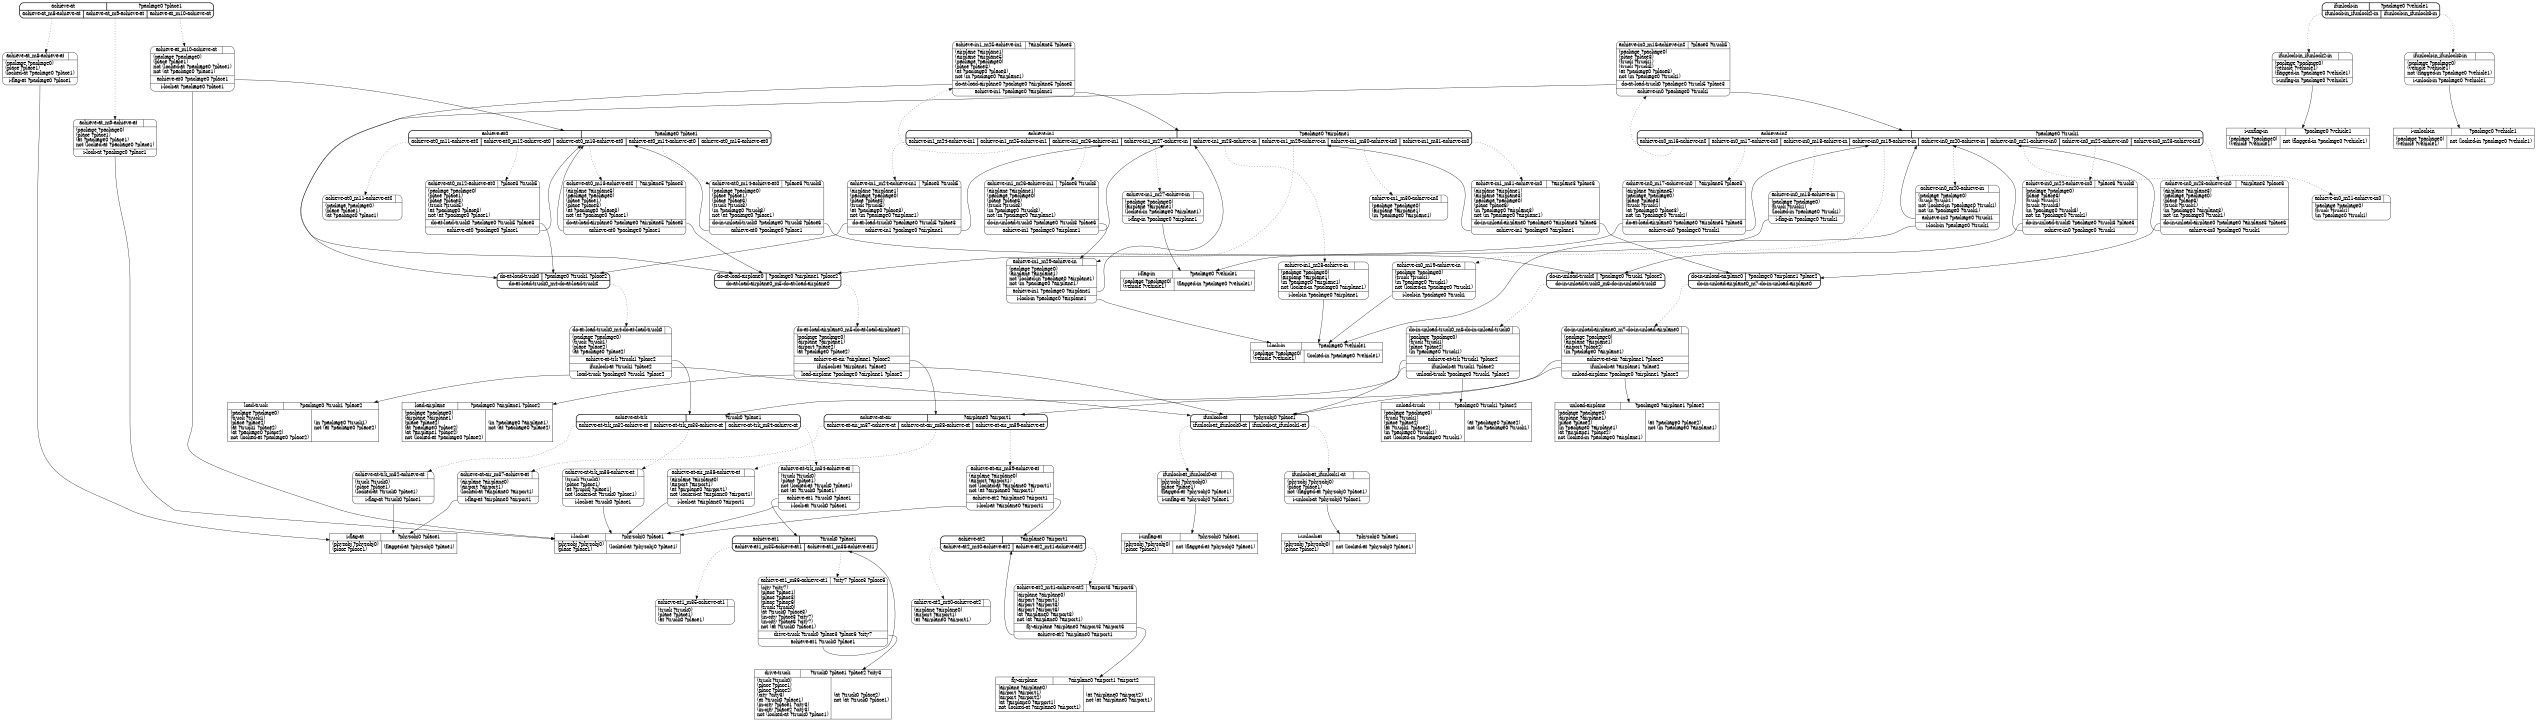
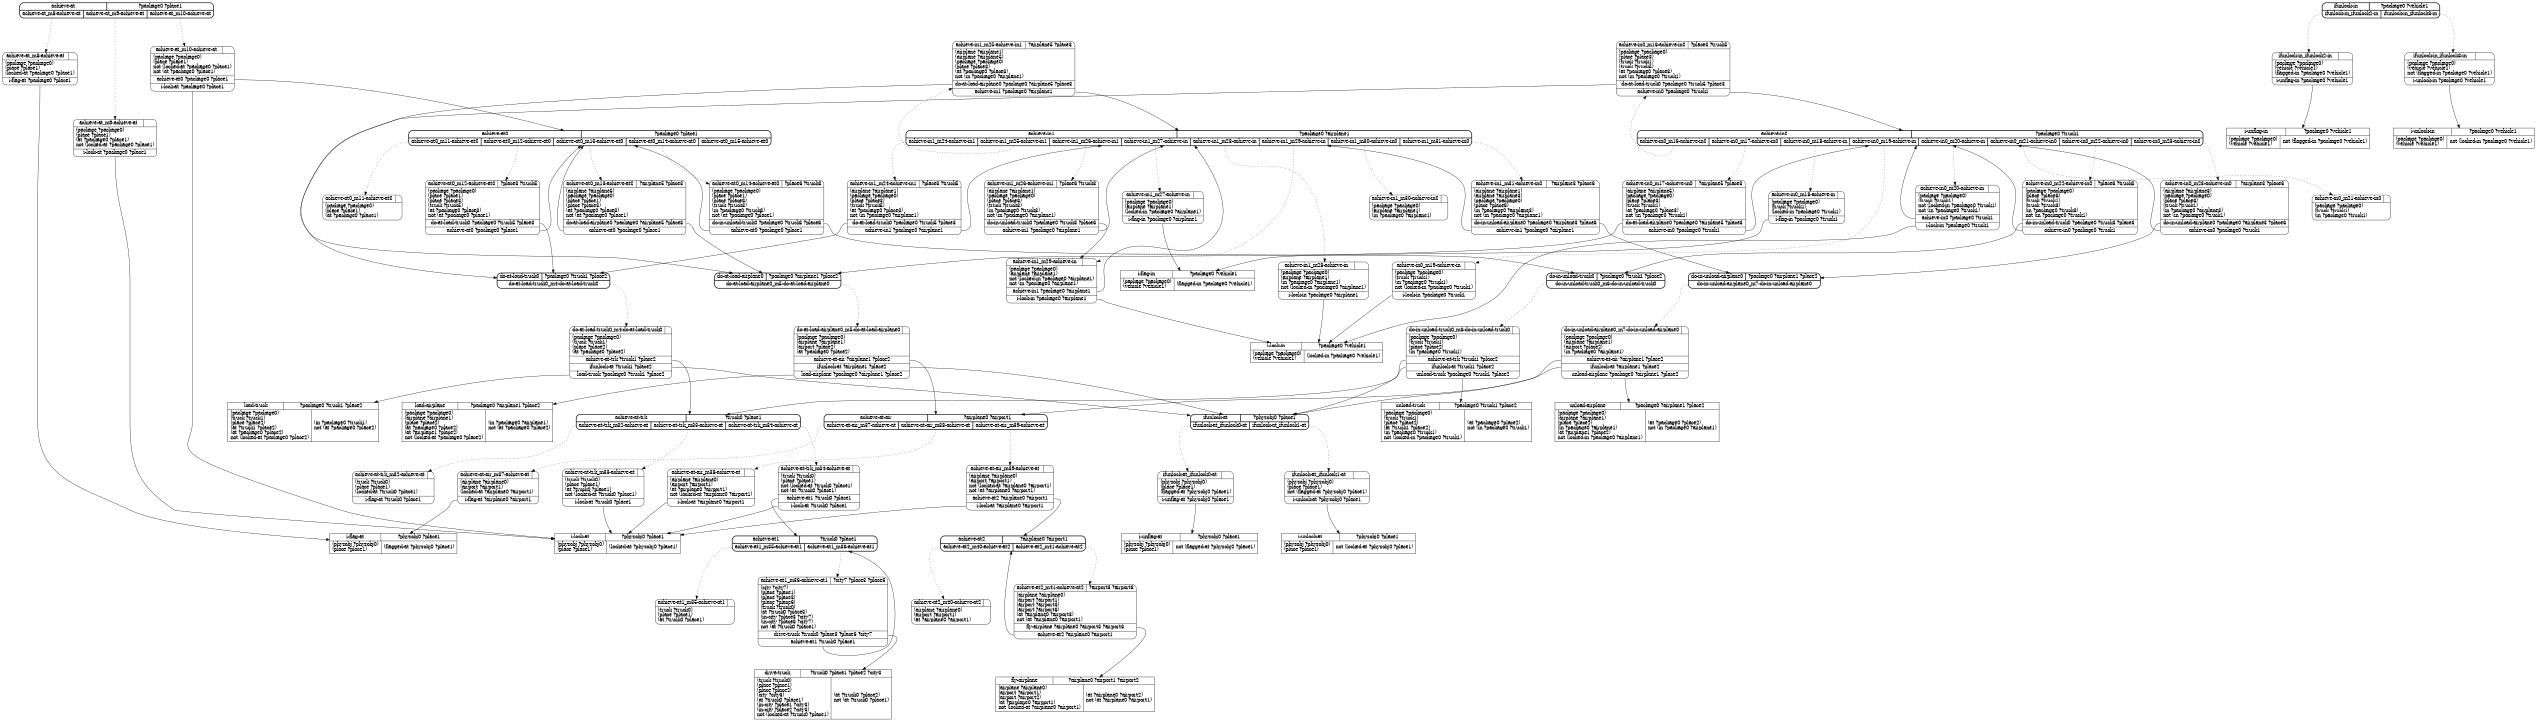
(393, 517) -> none
